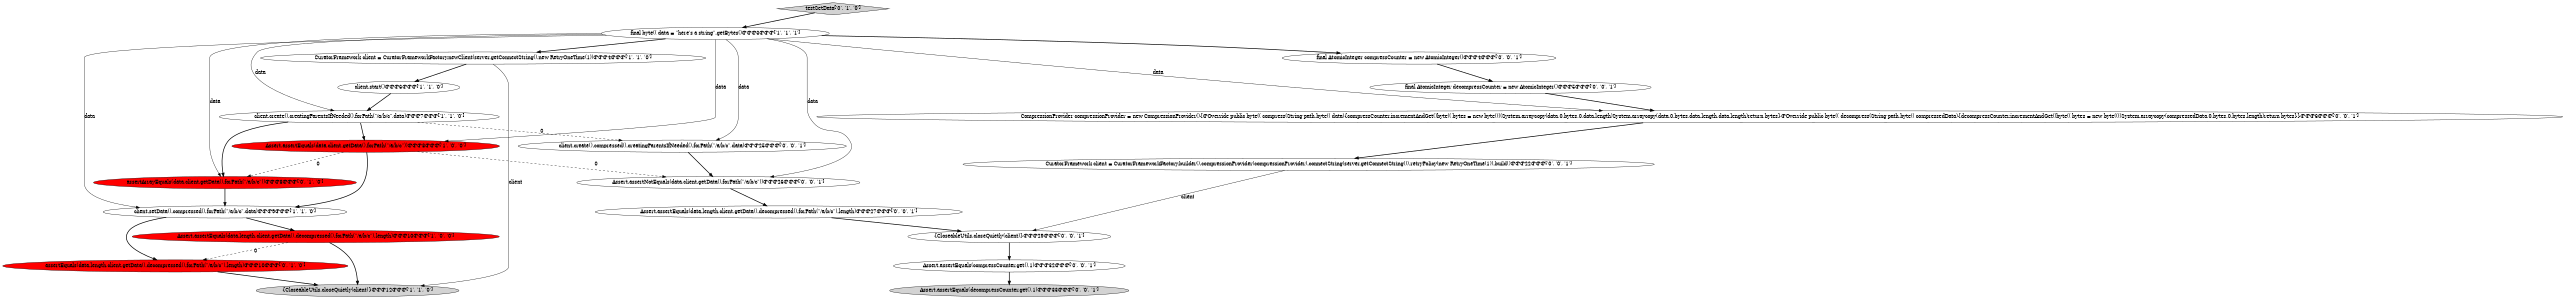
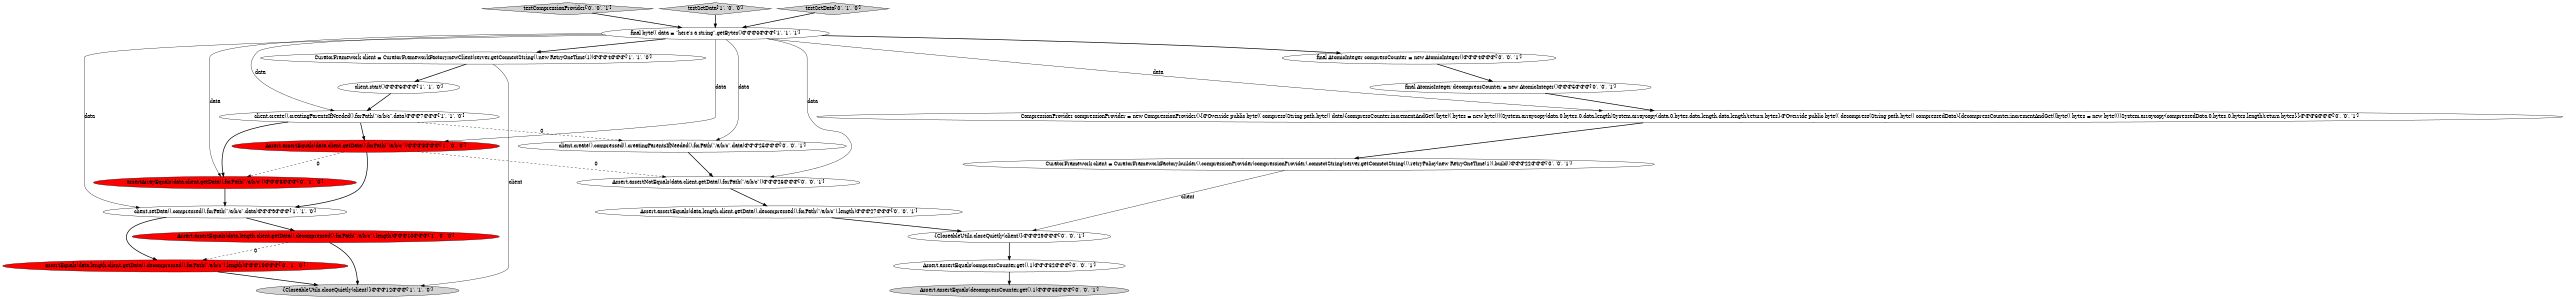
none -> (568, 9)
none -> (715, 9)
